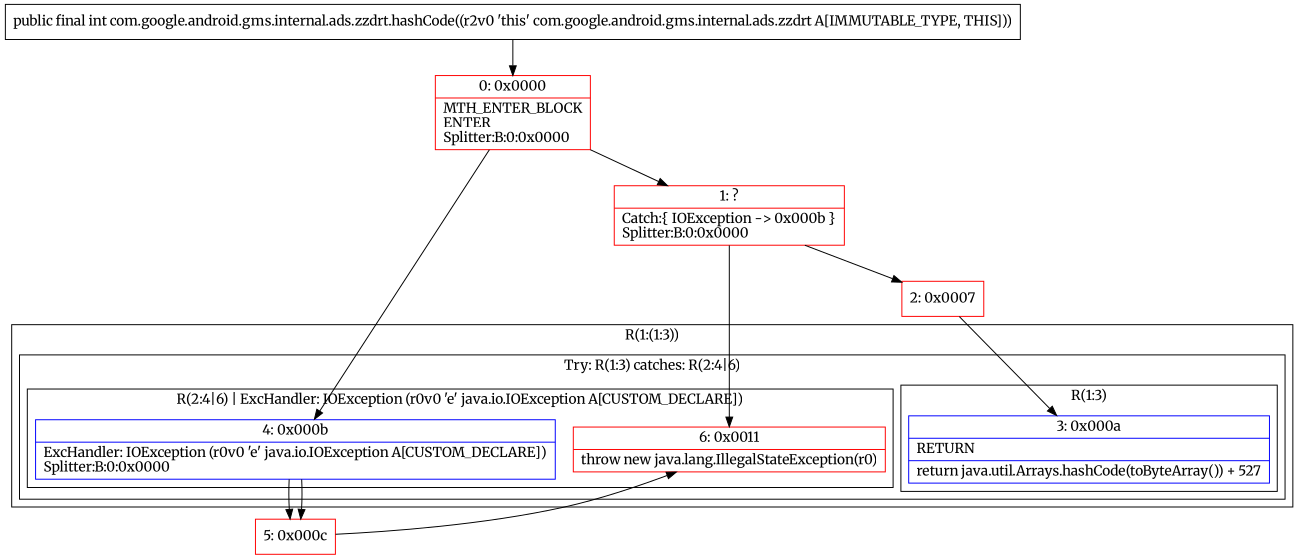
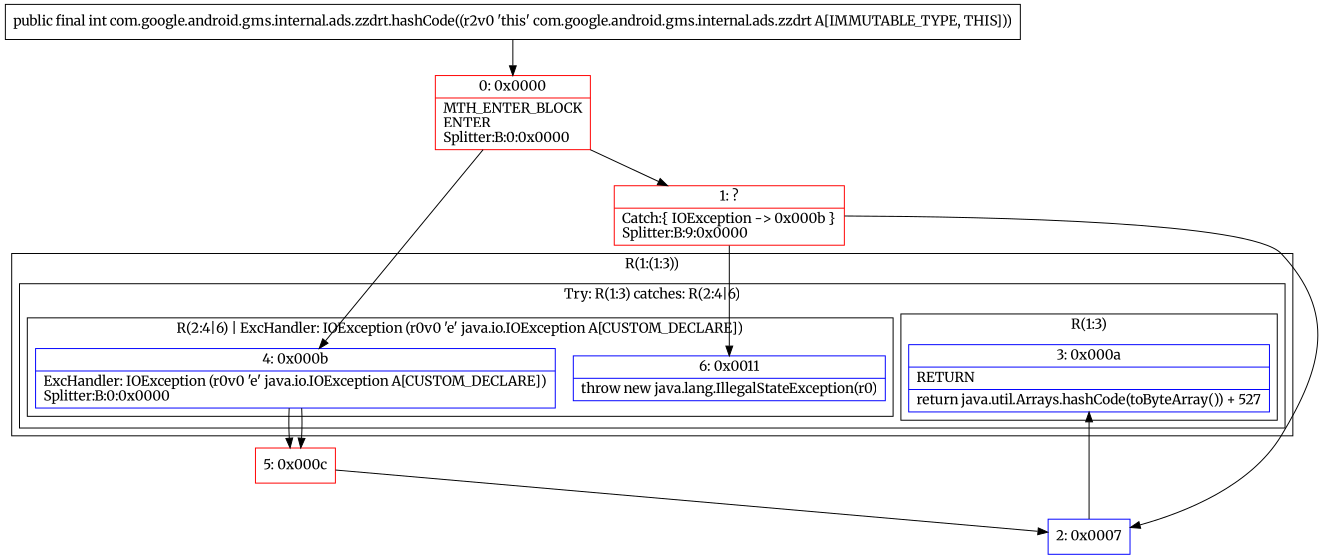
(685, 234) -> (685, 234)
(943, 299) -> (1089, 537)
(729, 449) -> (729, 378)
(504, 518) -> (687, 501)
